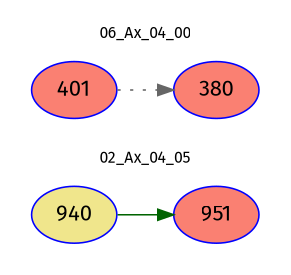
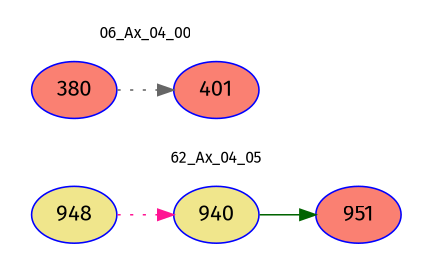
(138, 90) -> (138, 90)
(145, 159) -> (216, 159)
none -> (74, 215)
